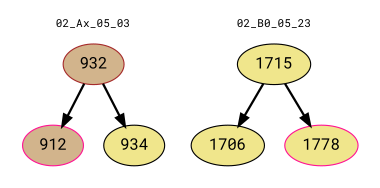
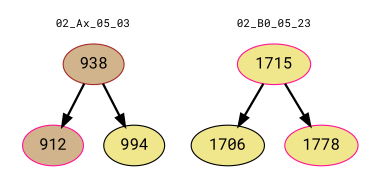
(94, 64) -> (94, 64)
(274, 64) -> (274, 64)
(134, 145) -> (134, 145)
